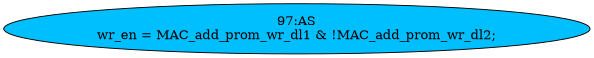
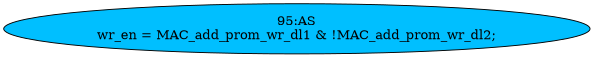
(297, 29) -> (297, 29)
